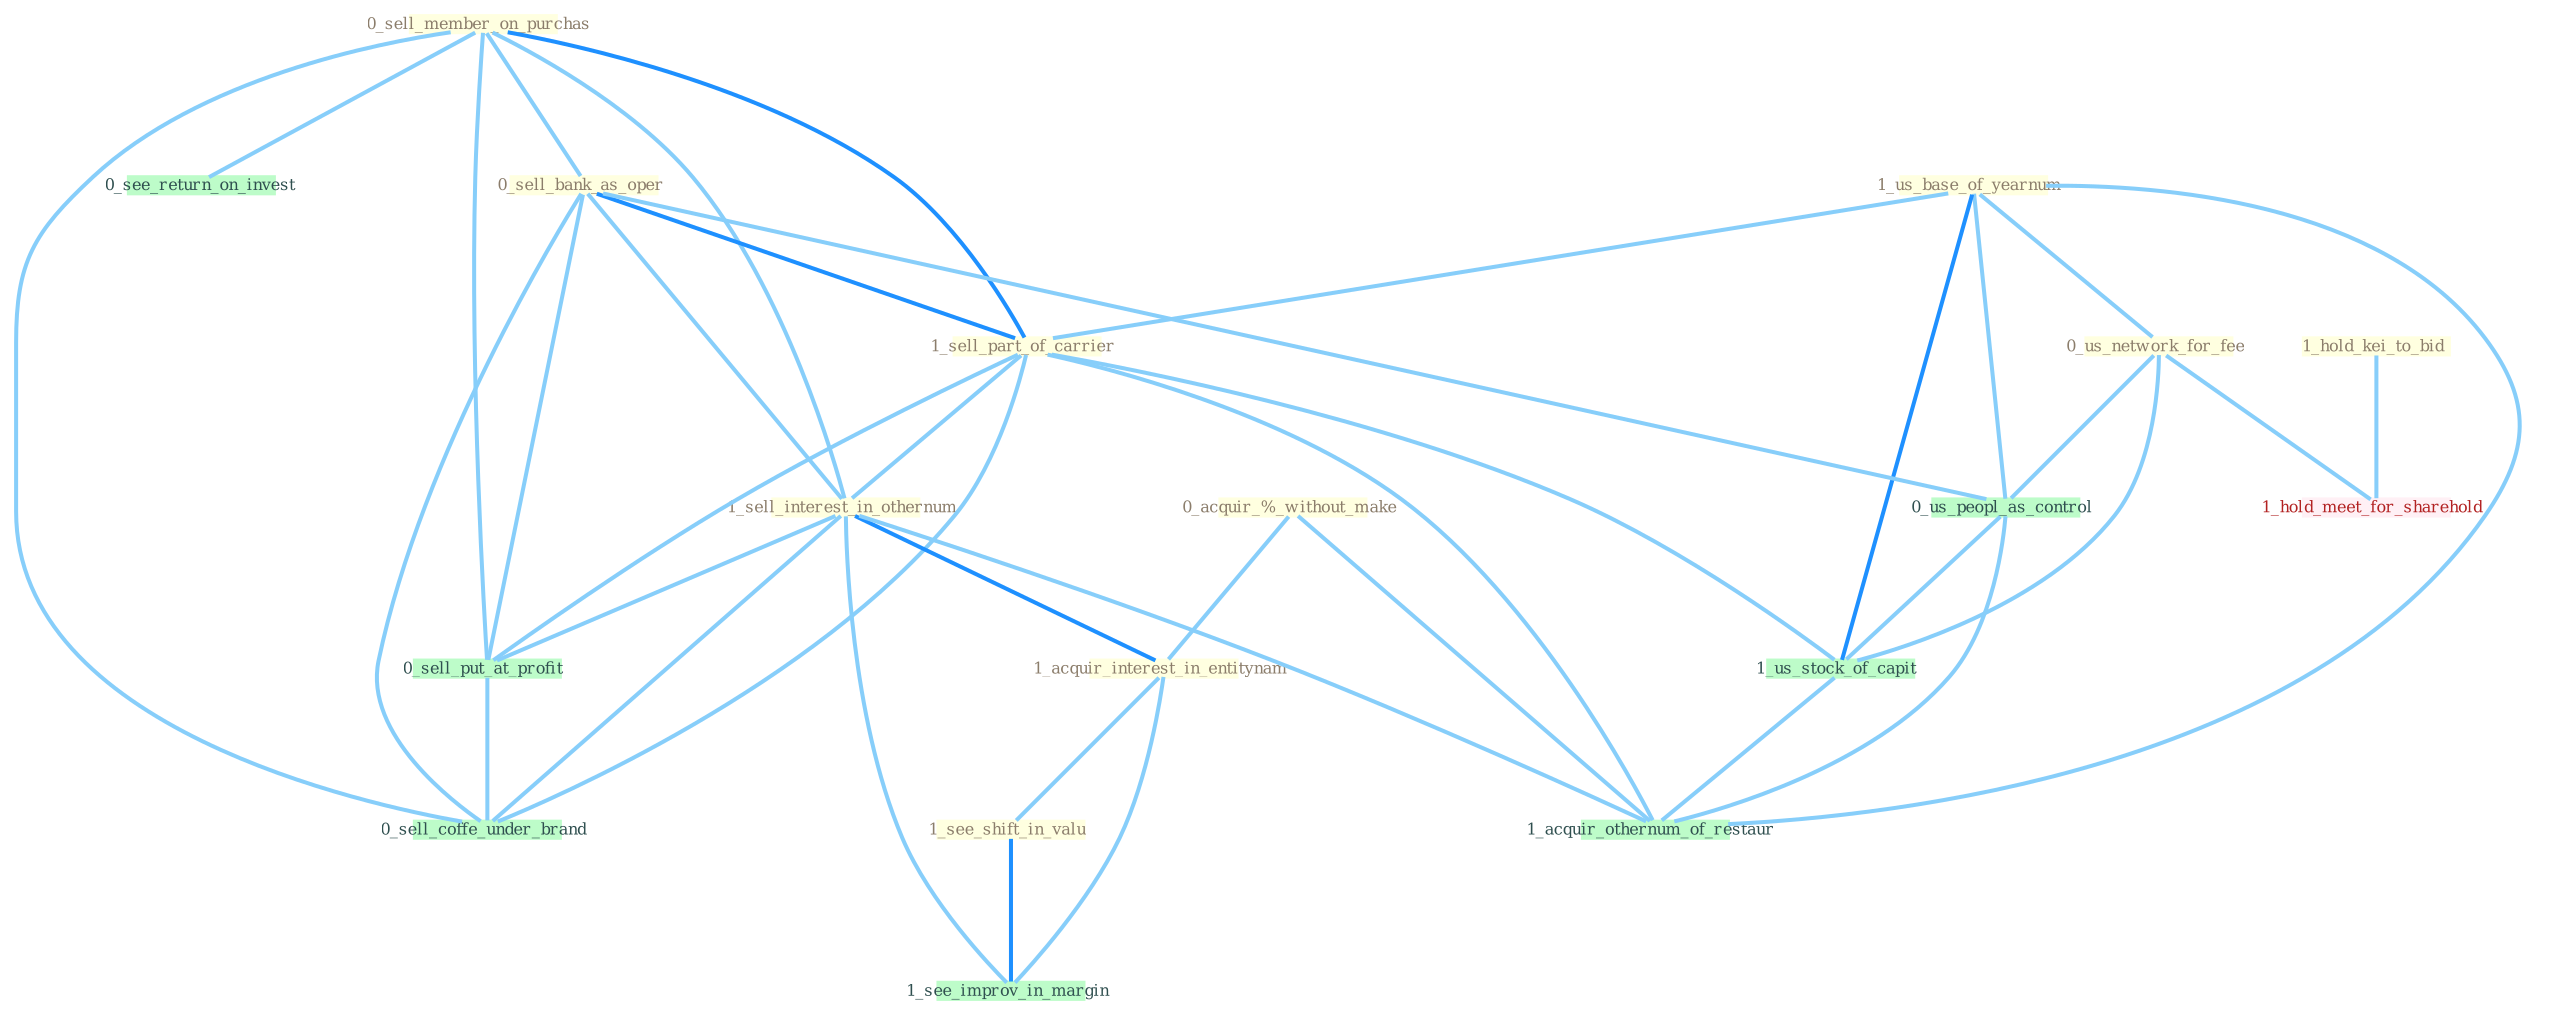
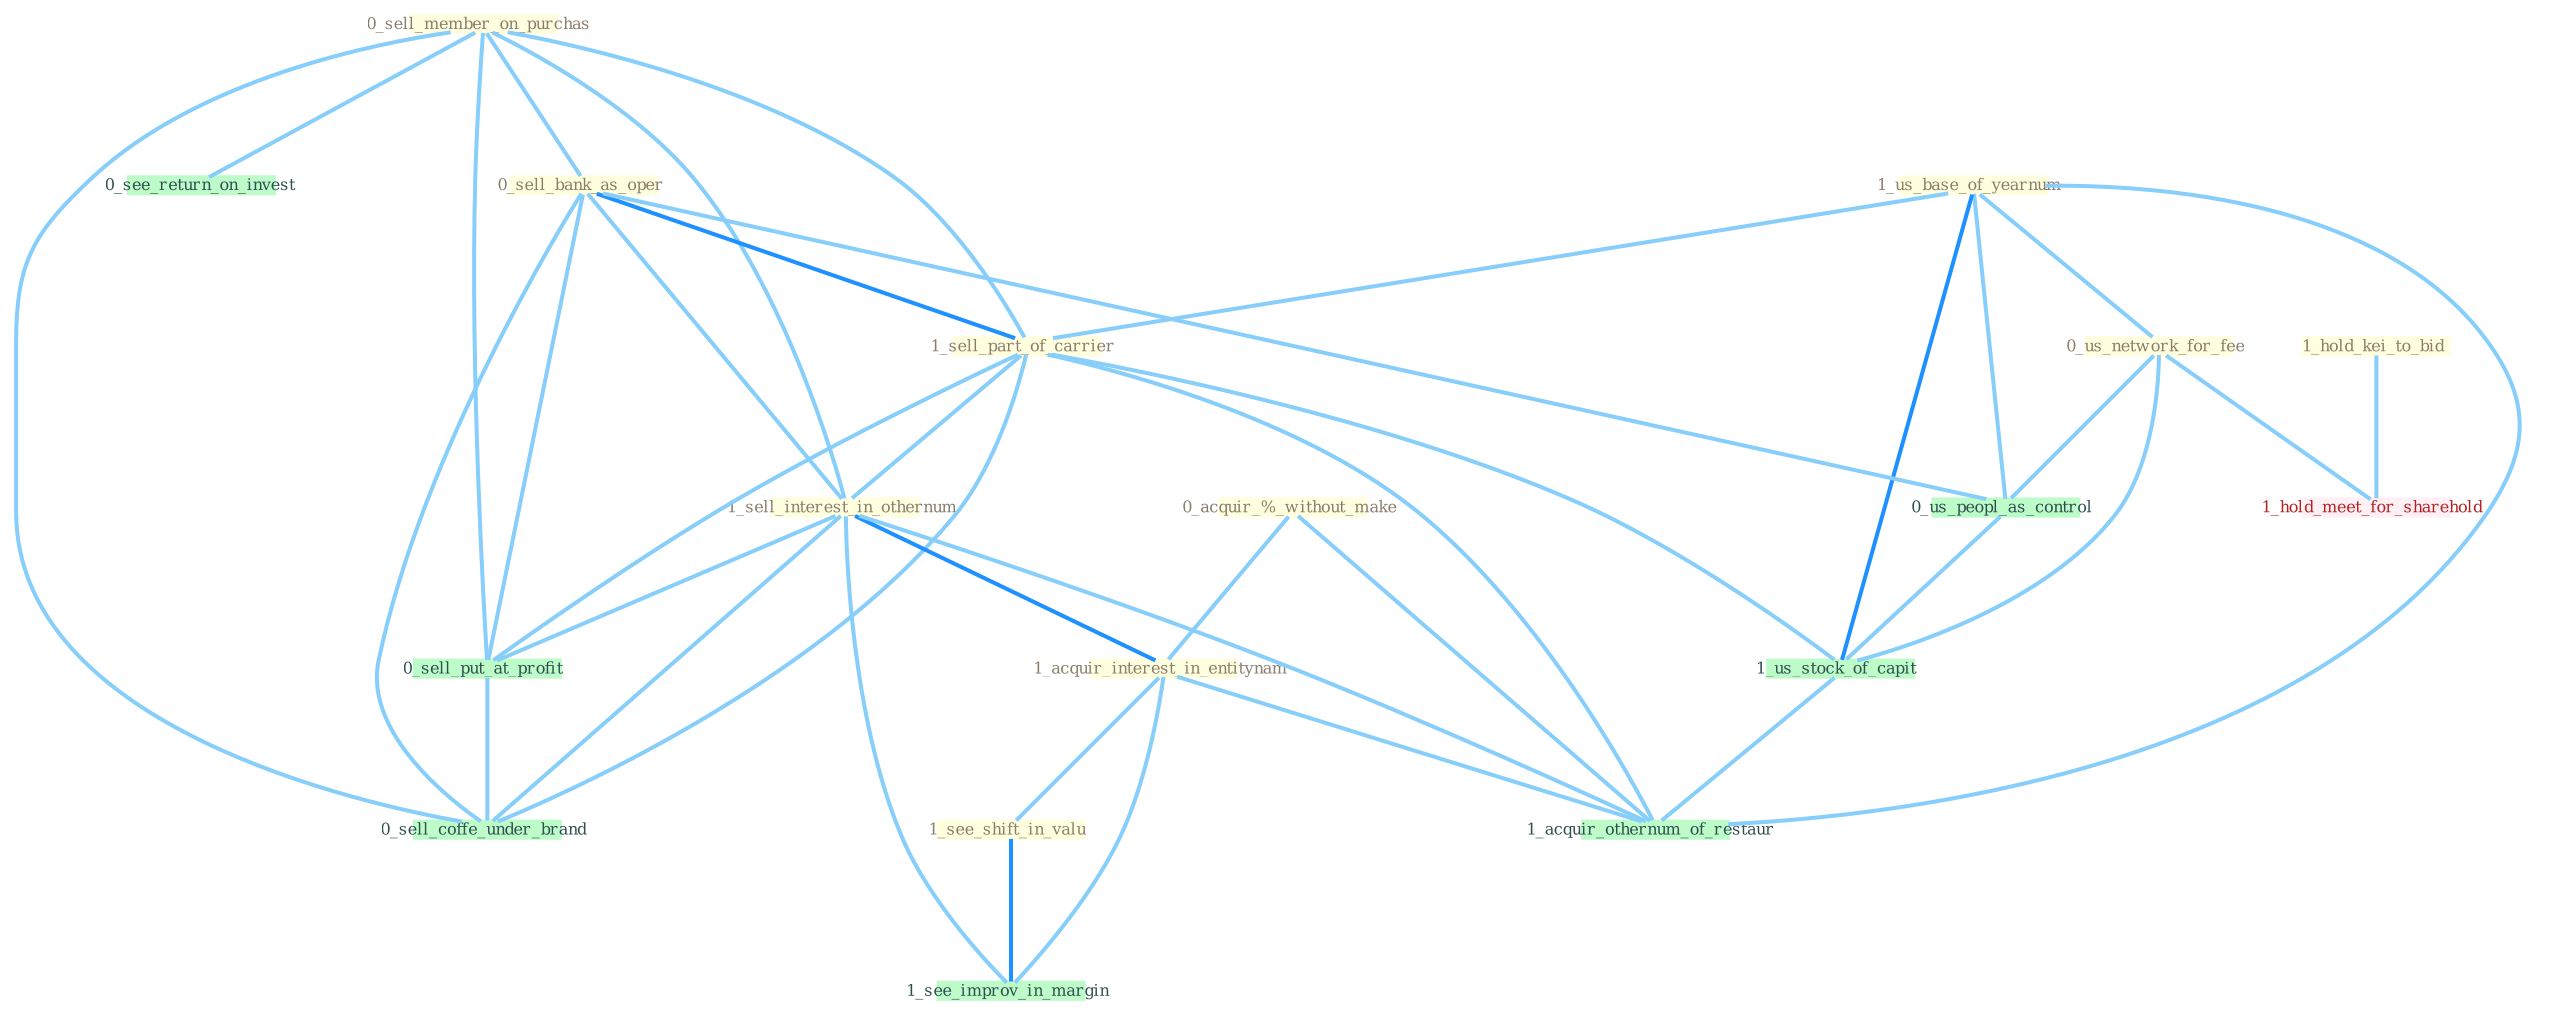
(804, 125) -> (804, 125)
(1896, 724) -> (1410, 749)
